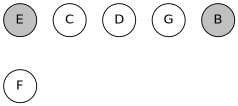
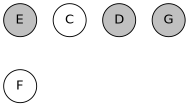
(119, 20) -> (119, 20)
(169, 20) -> (169, 20)
(218, 20) -> none
